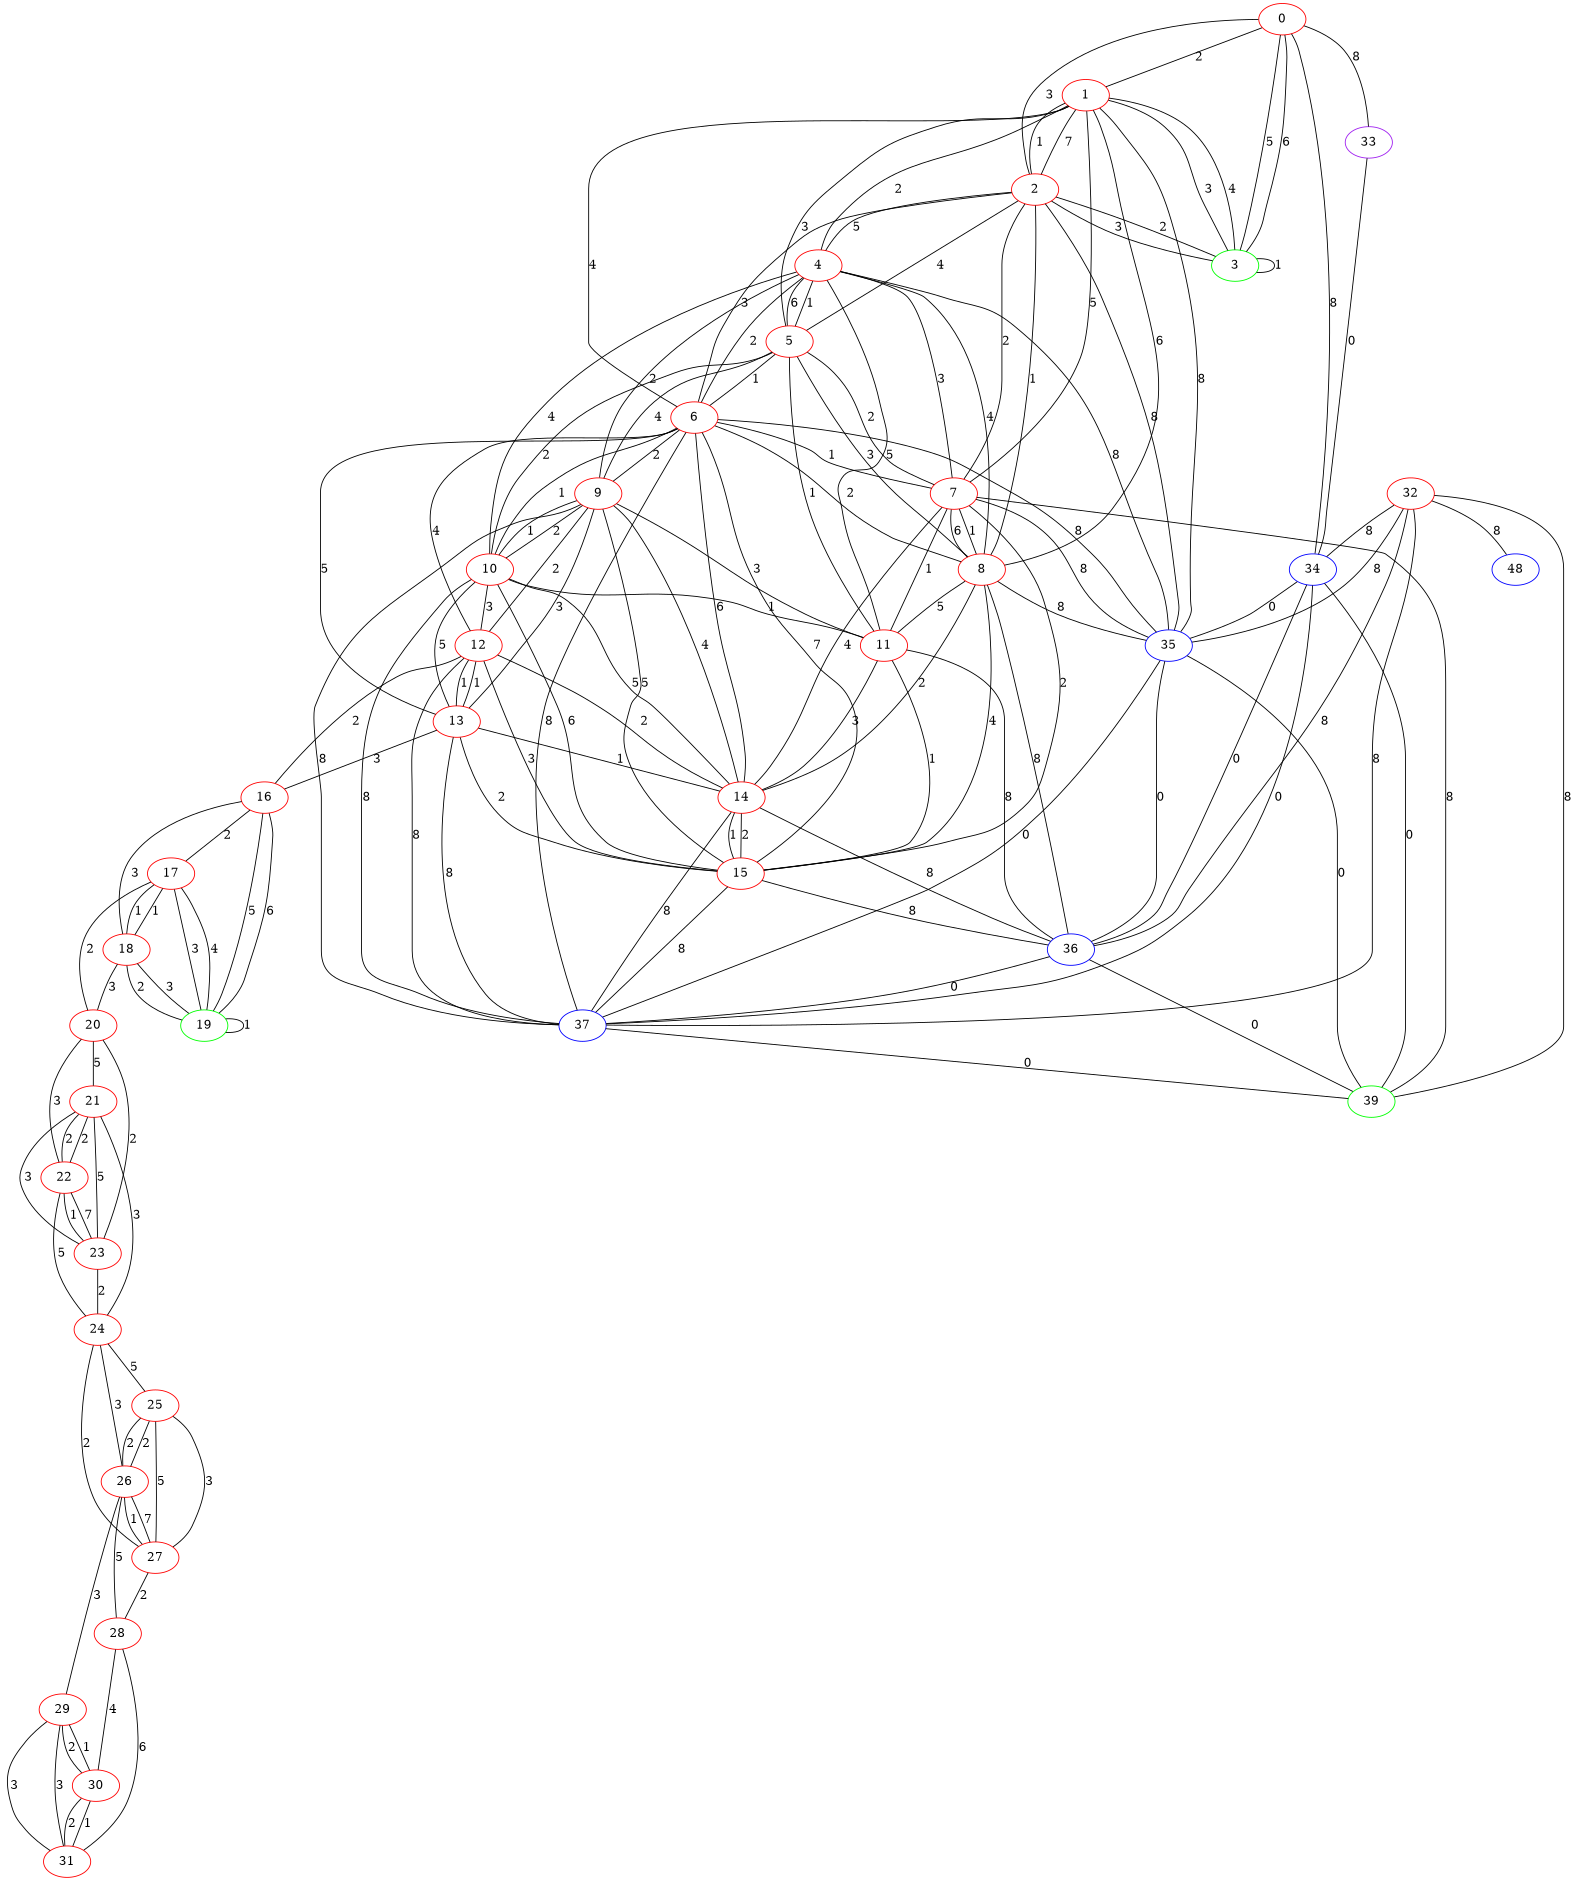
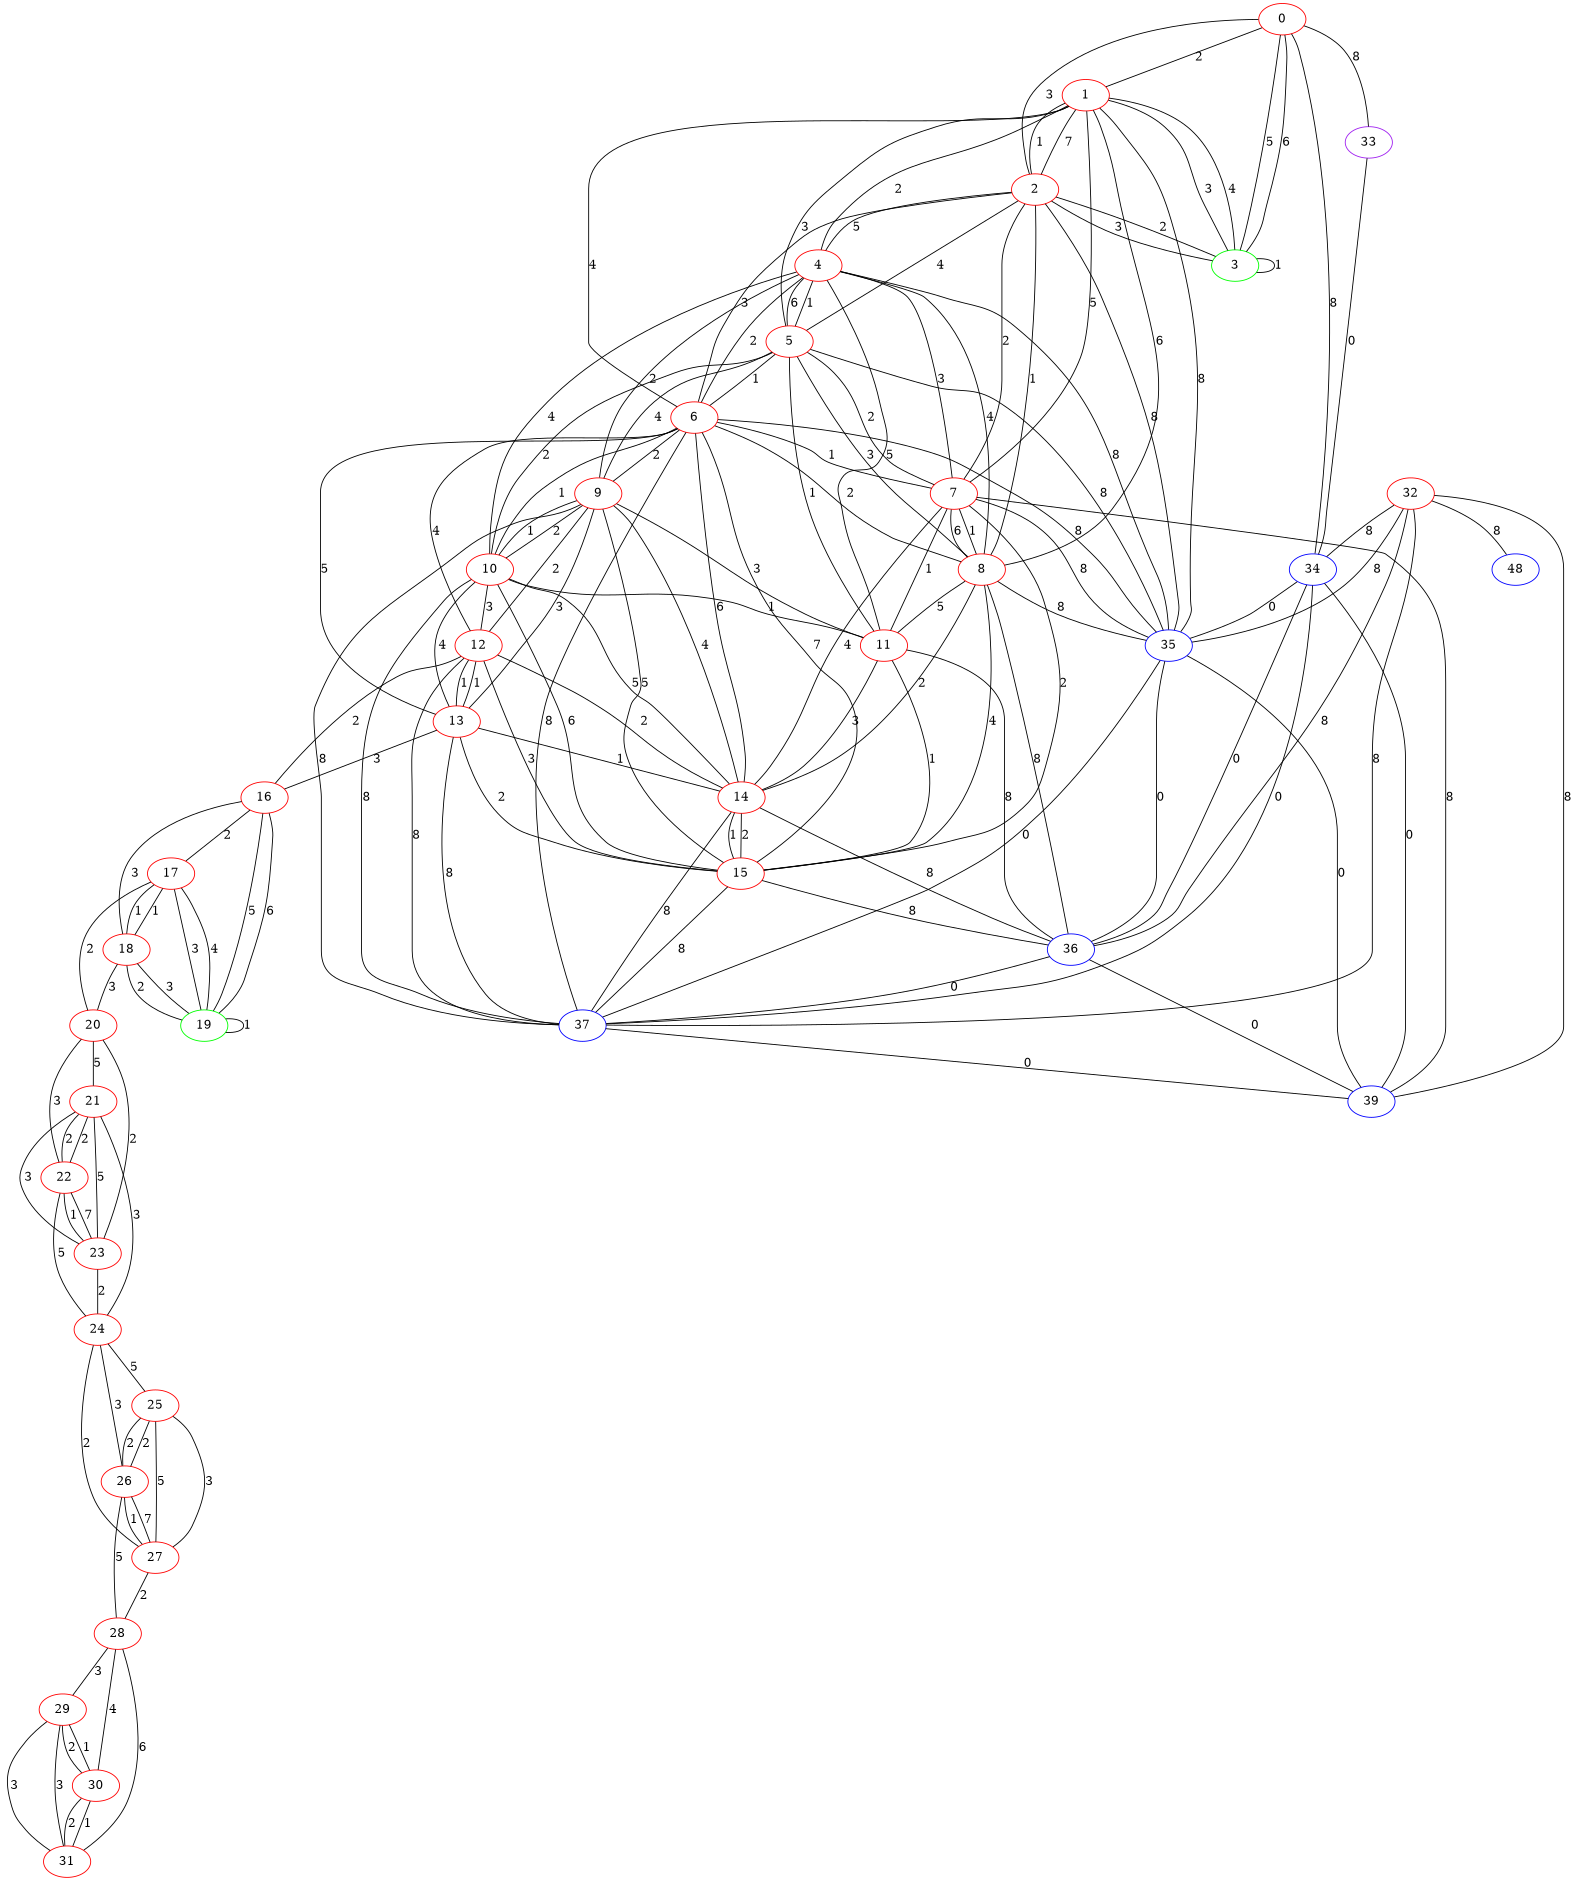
none -> (1042, 438)
(443, 646) -> (443, 646)
(1371, 1102) -> (1371, 1102)
(91, 1595) -> (90, 1672)
